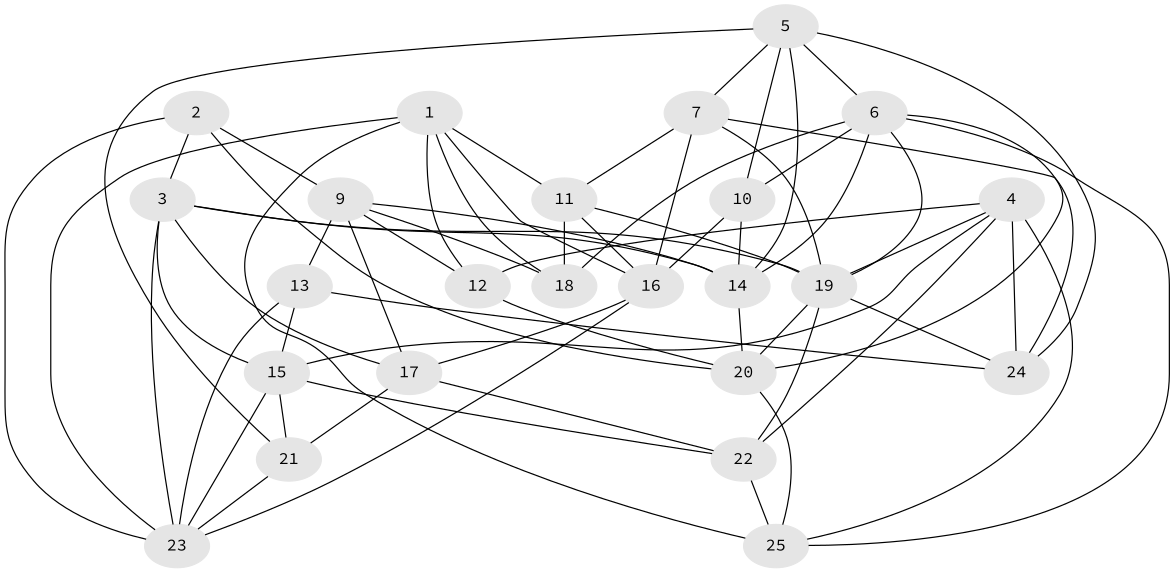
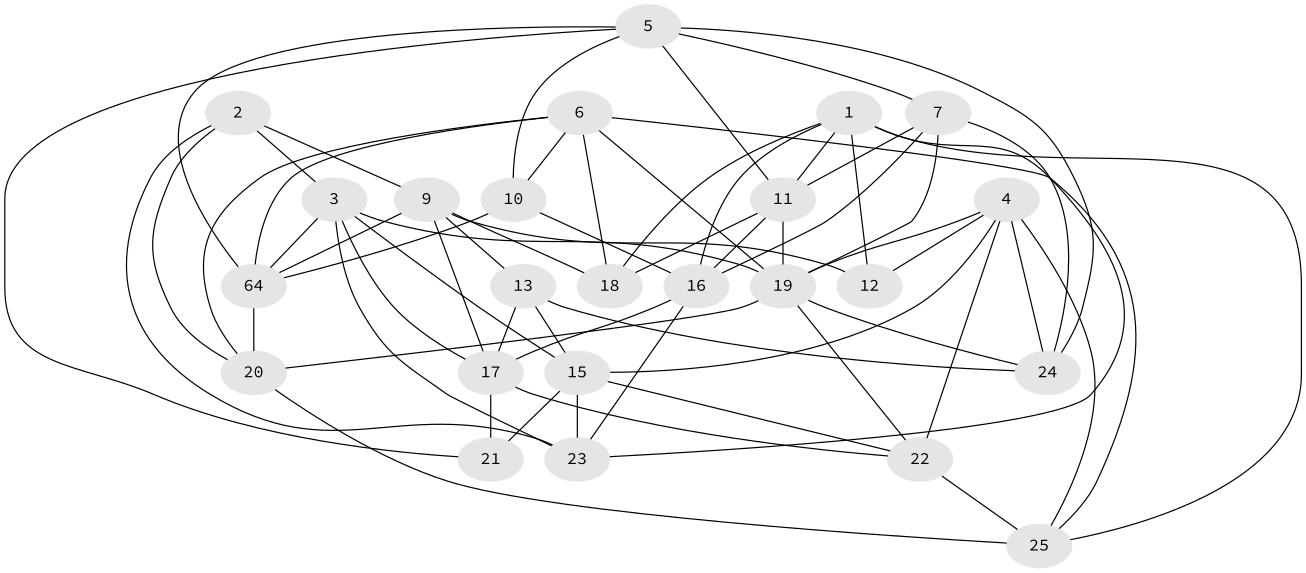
(830, 70) -> (716, 113)
(738, 286) -> (254, 286)
(607, 336) -> none
(209, 404) -> (505, 335)
(233, 503) -> none
